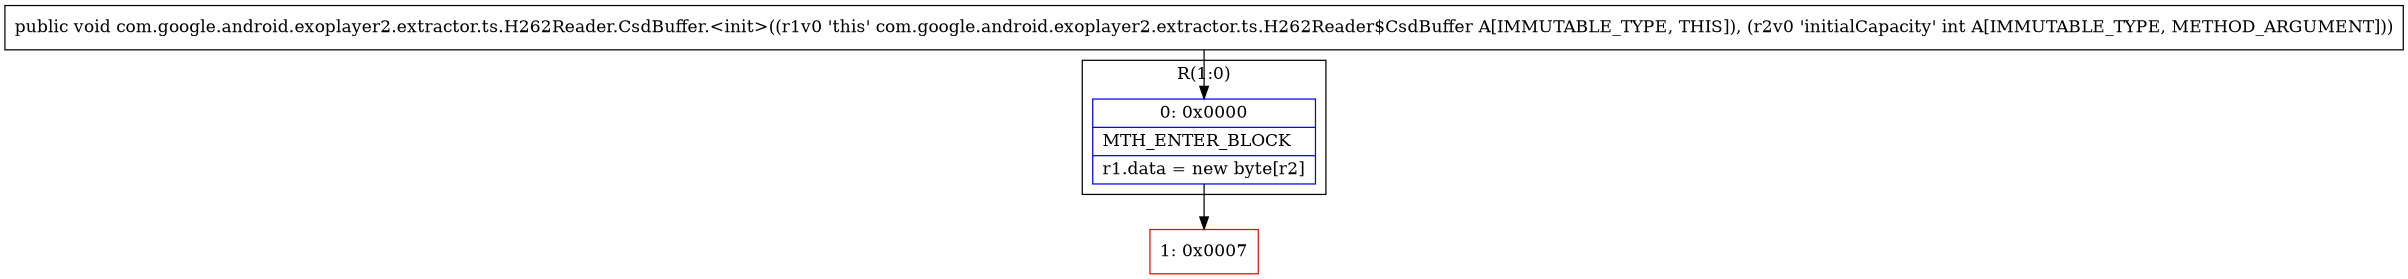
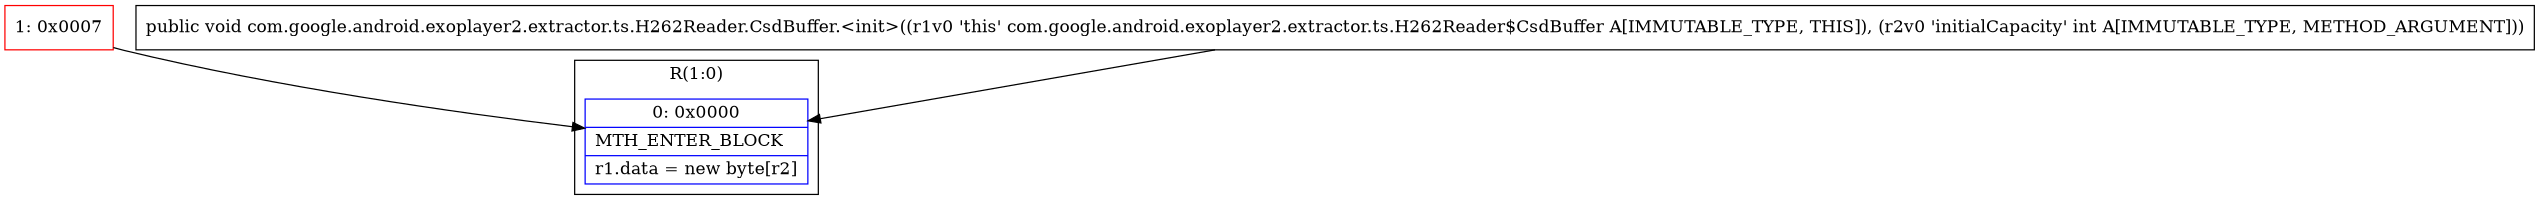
(1204, 202) -> (342, 94)
